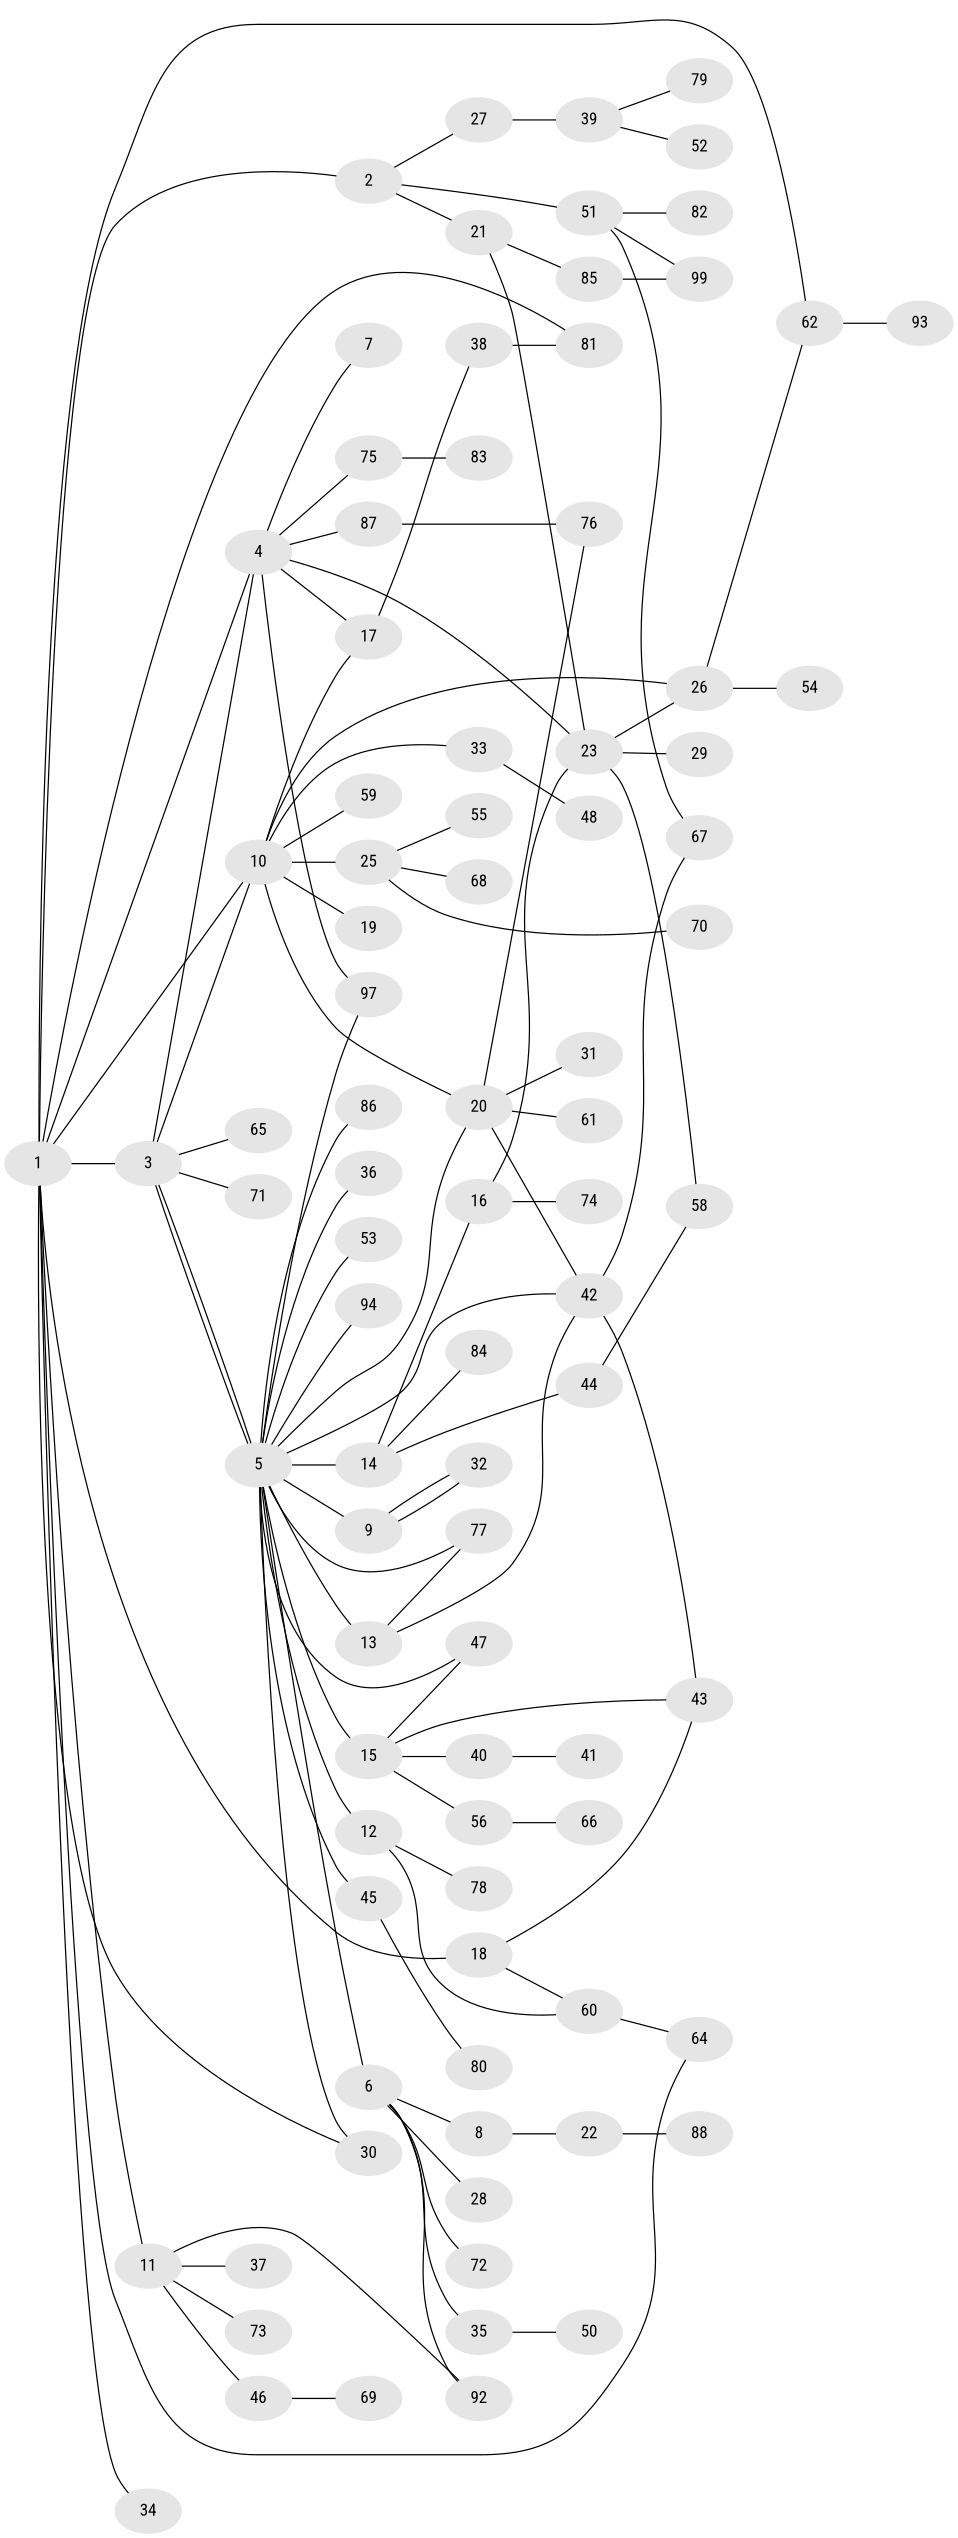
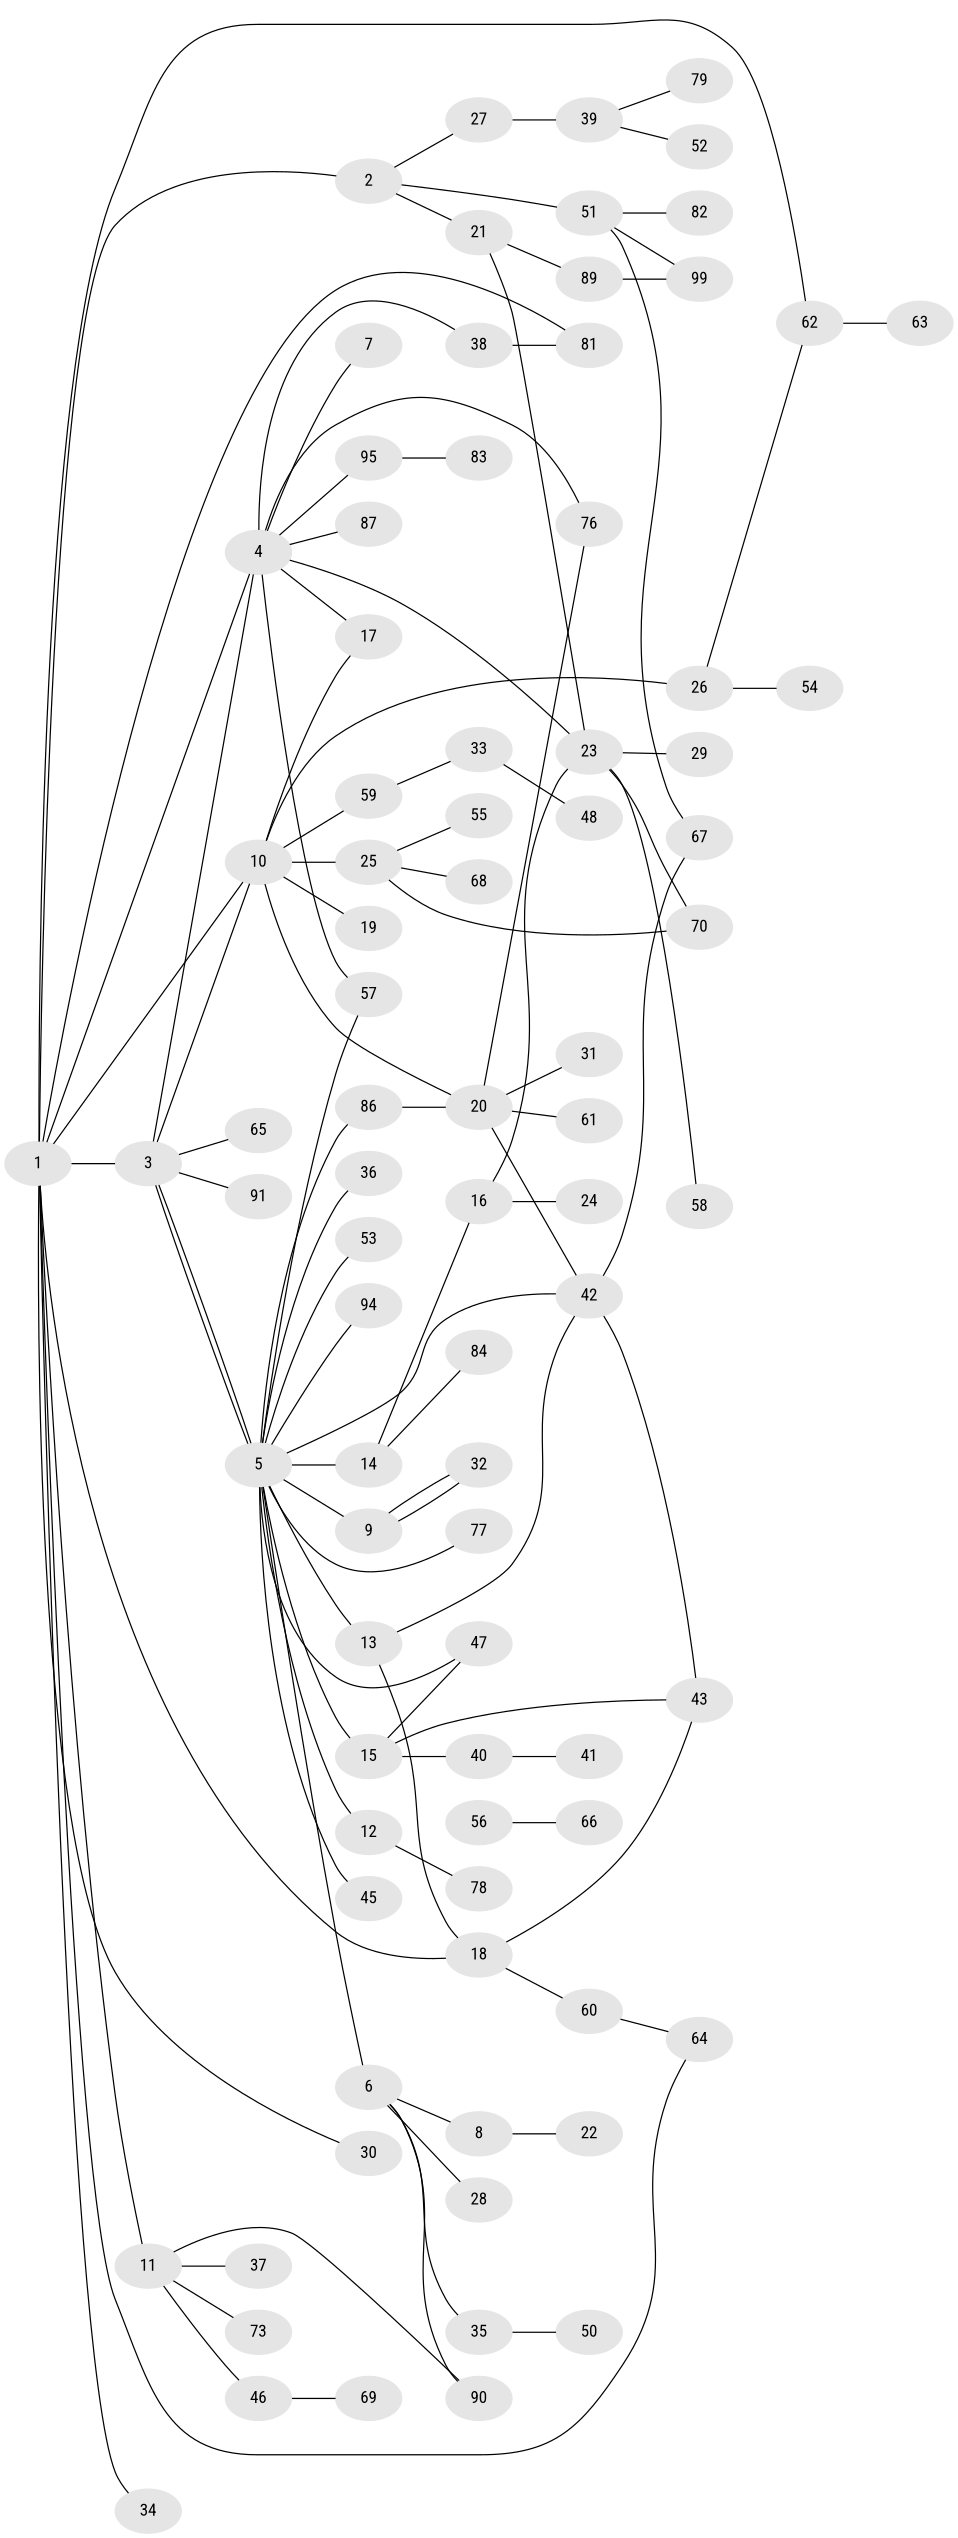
(589, 279) -> (589, 279)
(920, 323) -> (920, 323)
(369, 458) -> (369, 458)
(424, 491) -> (299, 354)
(479, 524) -> (411, 398)
(641, 722) -> (650, 836)
(340, 761) -> (424, 773)
(369, 995) -> (369, 995)
(258, 1197) -> (258, 1197)
(589, 1202) -> (589, 1202)
(416, 1313) -> (424, 1107)
(589, 1385) -> none
(424, 1587) -> (416, 1803)
(424, 1790) -> none
(281, 1816) -> none
(433, 1974) -> none
(479, 2068) -> none
(699, 2134) -> none
(479, 2266) -> none
(479, 2398) -> (479, 2398)
